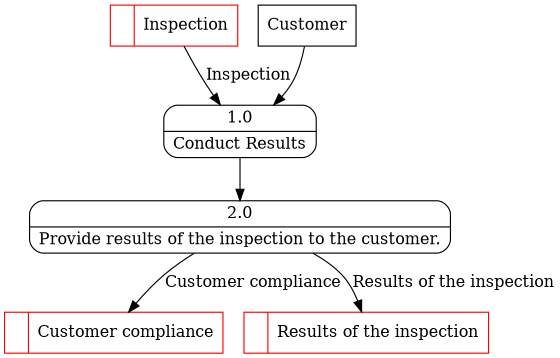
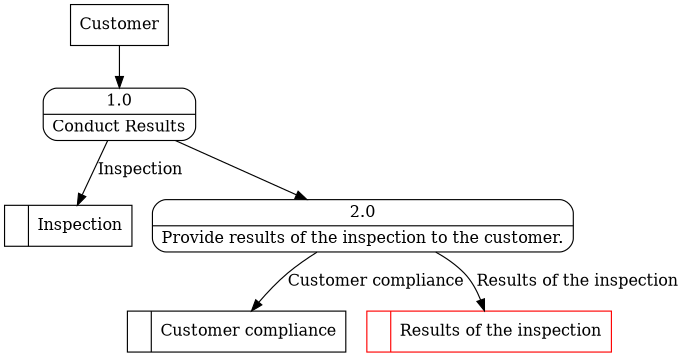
(174, 26) -> (68, 226)
(198, 71) -> (95, 168)
(114, 333) -> (237, 332)
